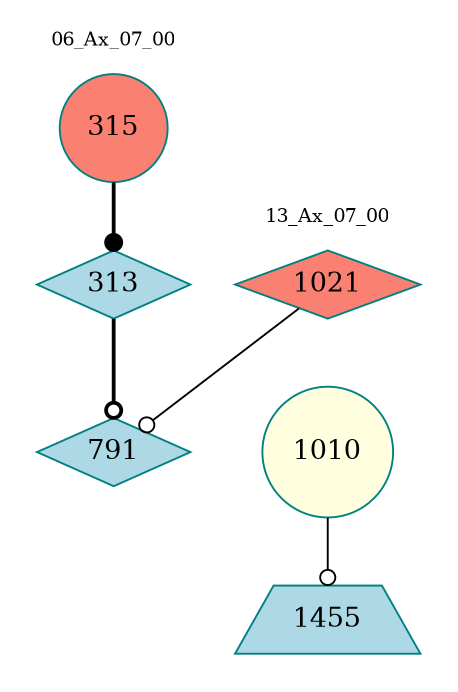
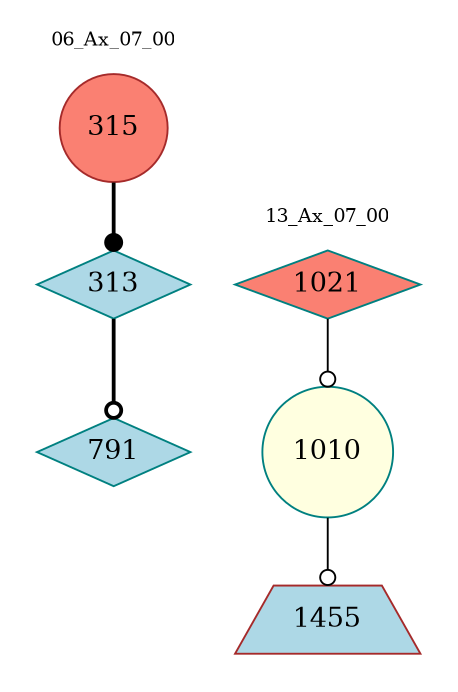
(114, 128) -> (114, 128)
(233, 359) -> (328, 345)
(328, 620) -> (328, 620)
